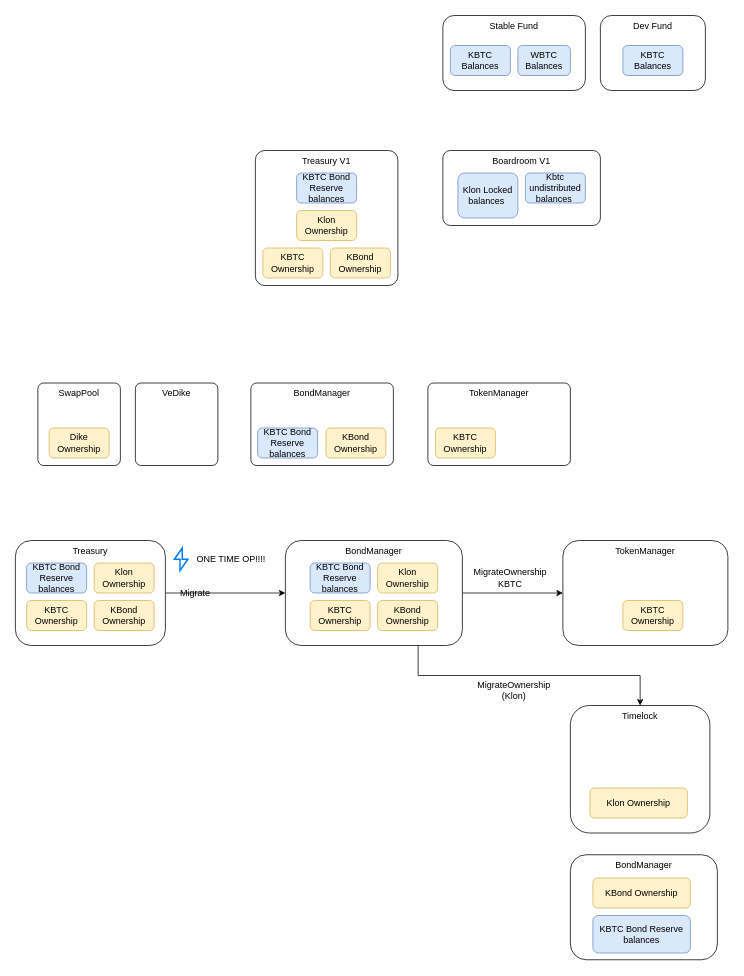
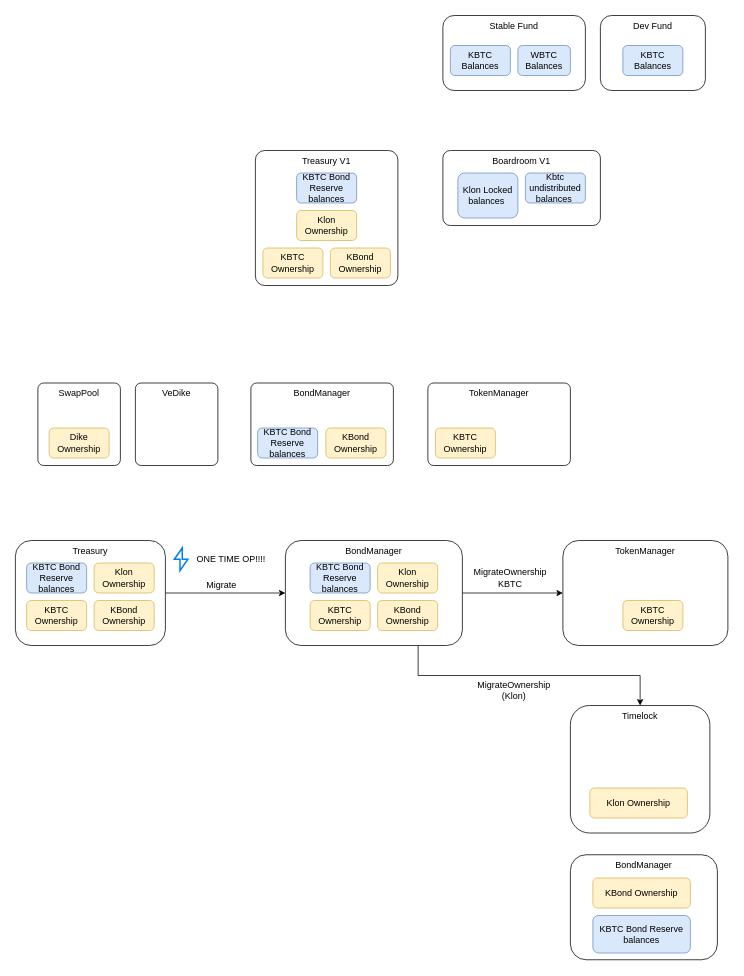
(195, 593) -> (222, 585)
